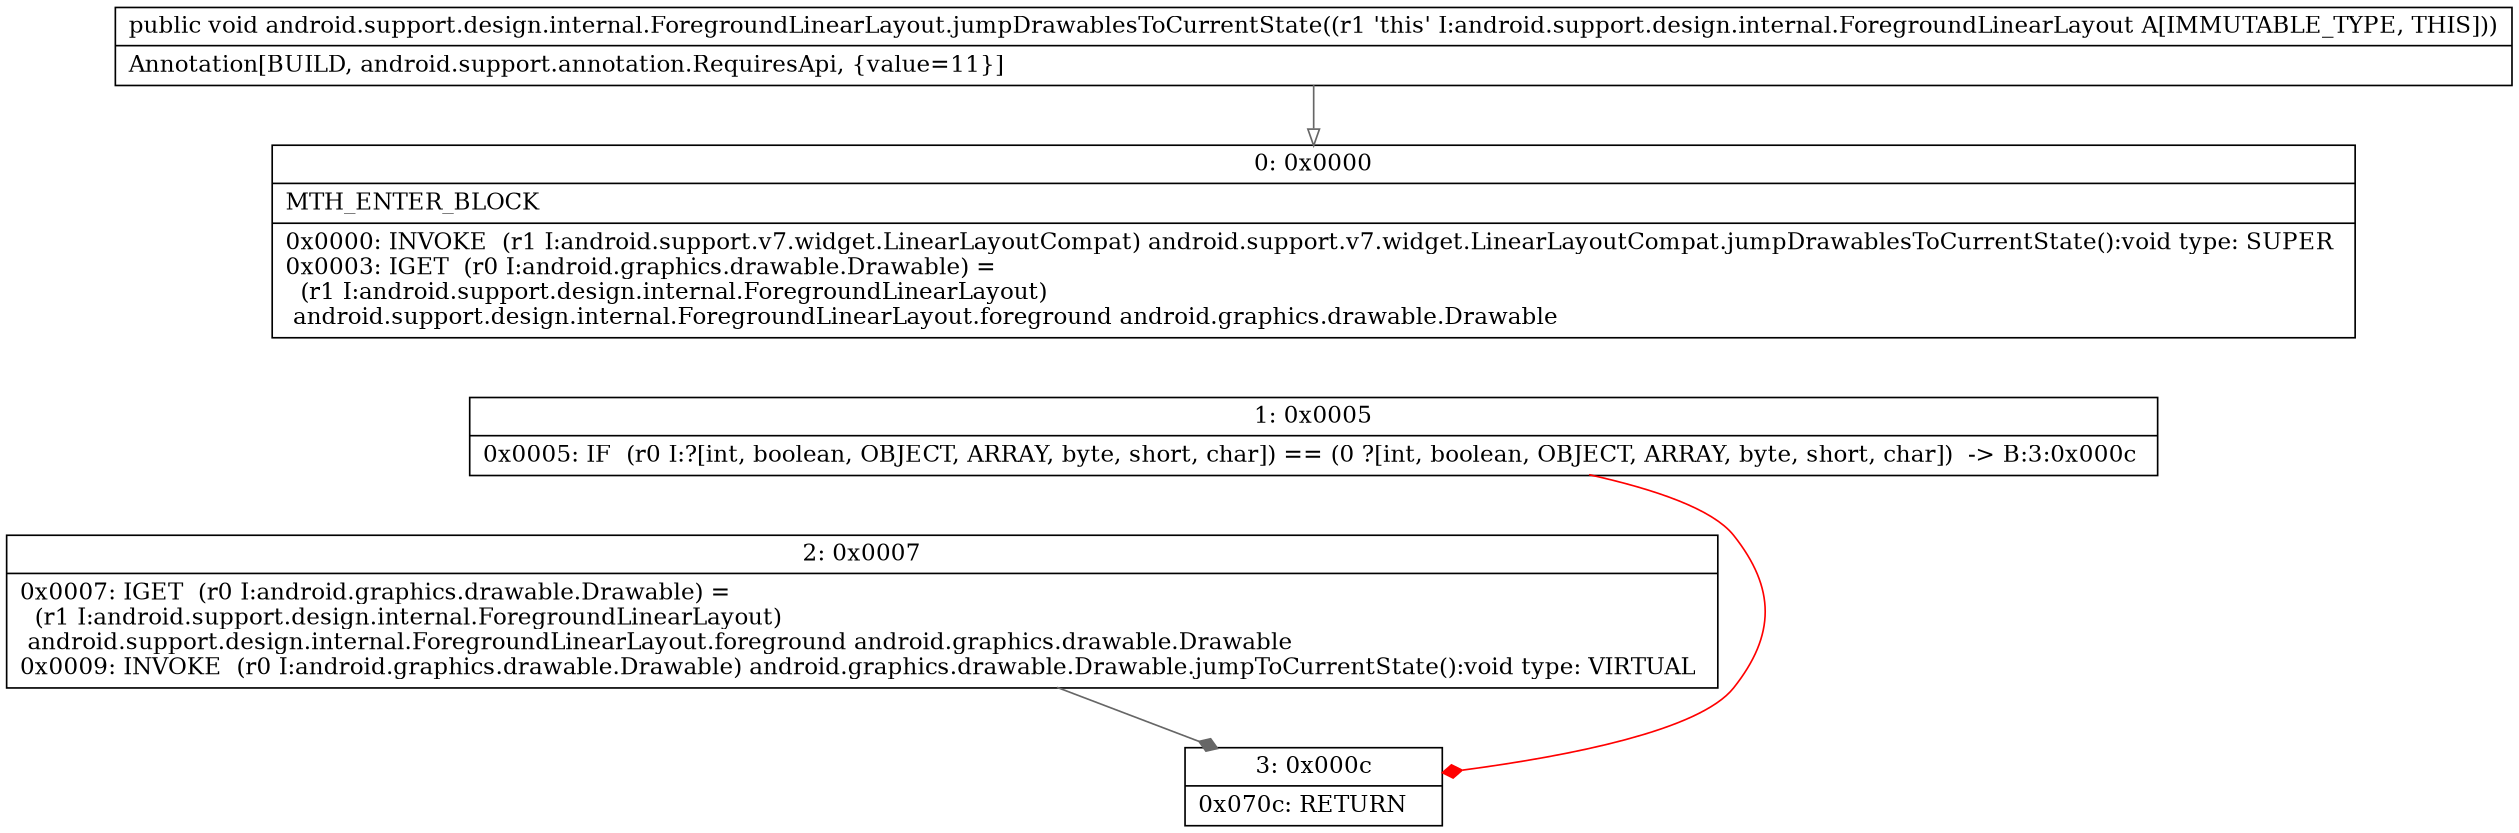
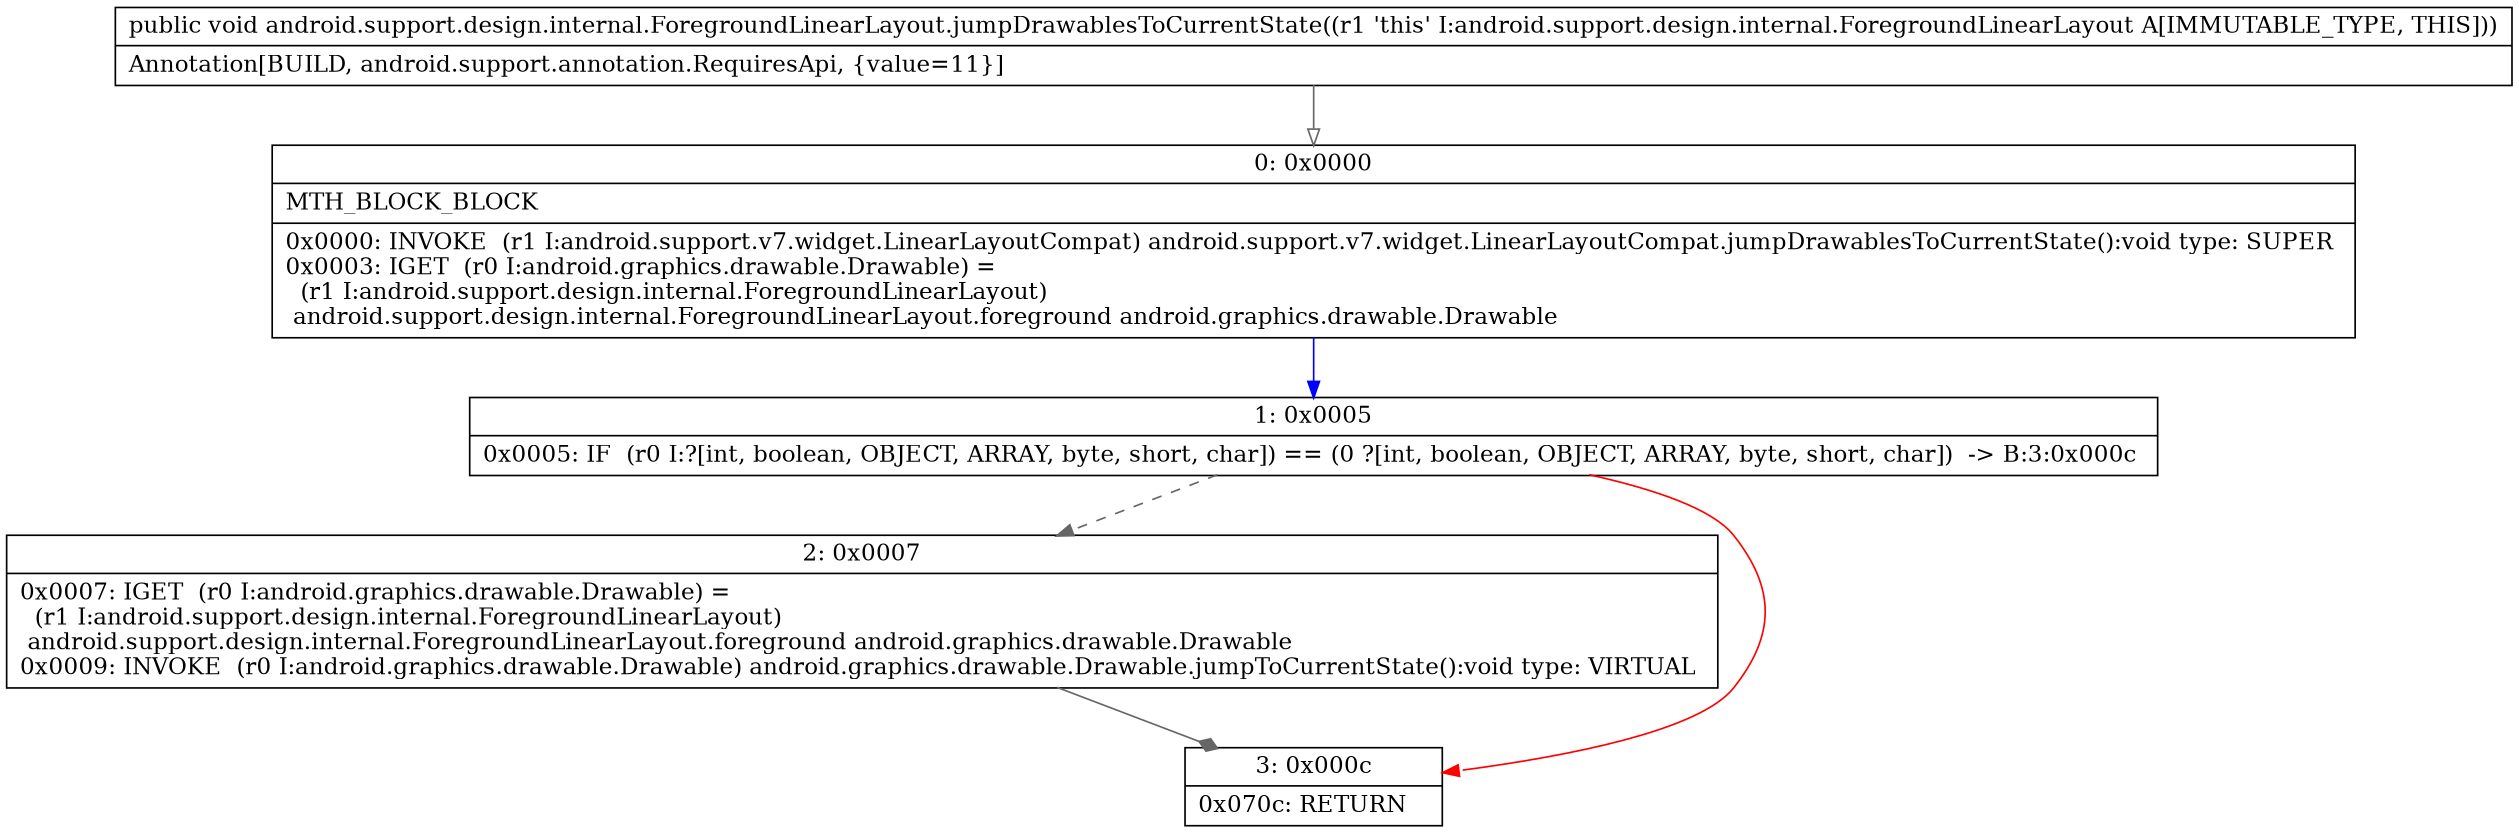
(413, 202) -> (412, 202)
none -> (1314, 359)
none -> (1145, 502)
(1745, 672) -> (1745, 672)
